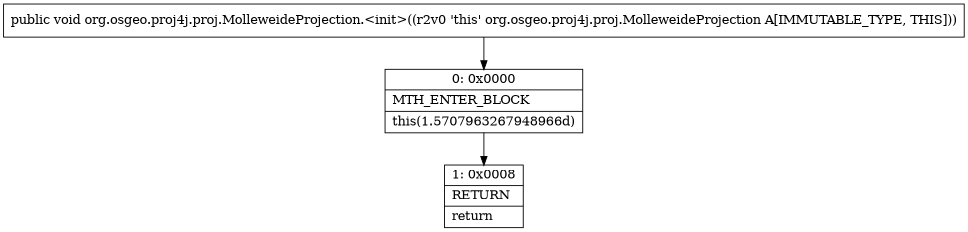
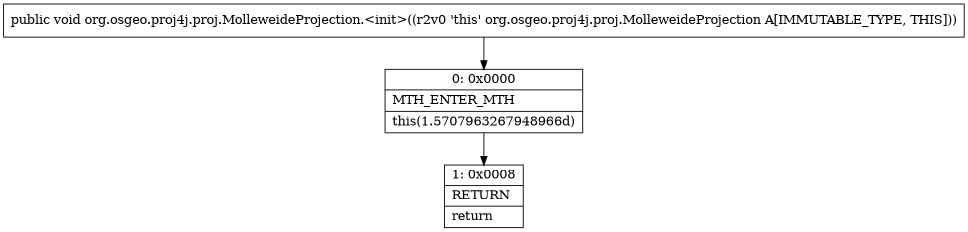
(461, 100) -> (453, 100)
